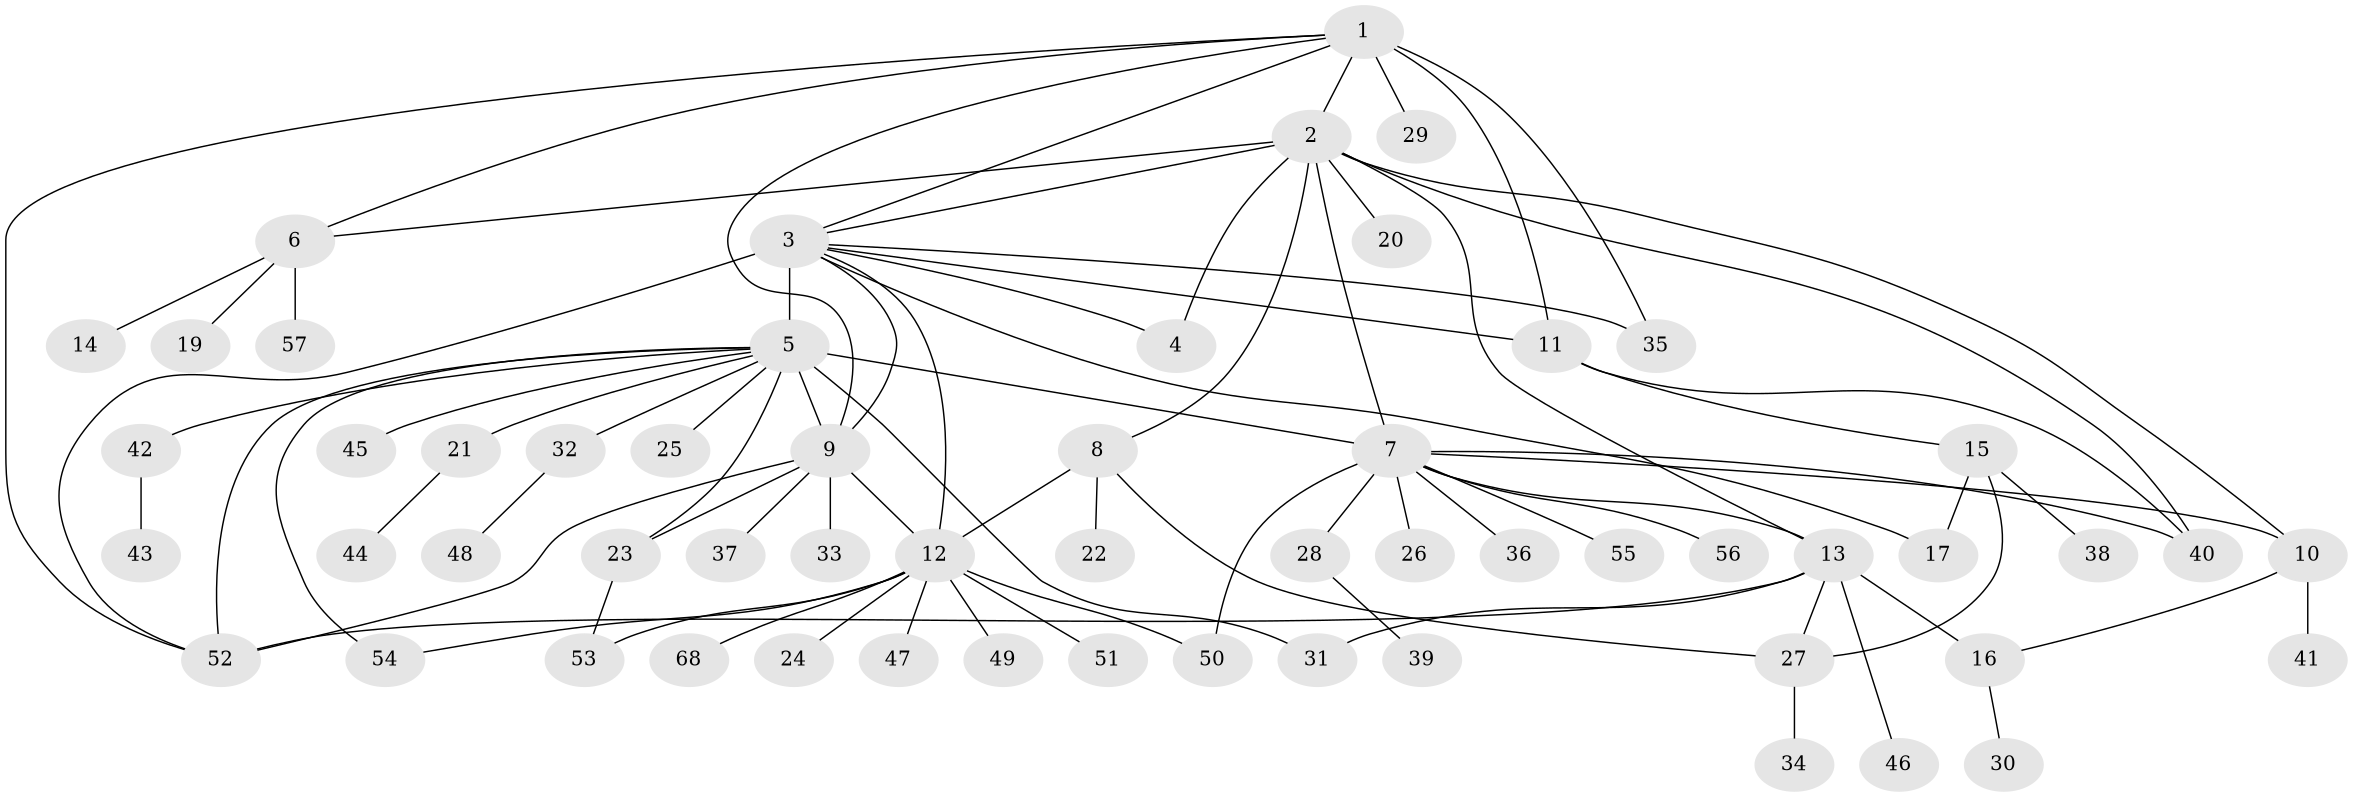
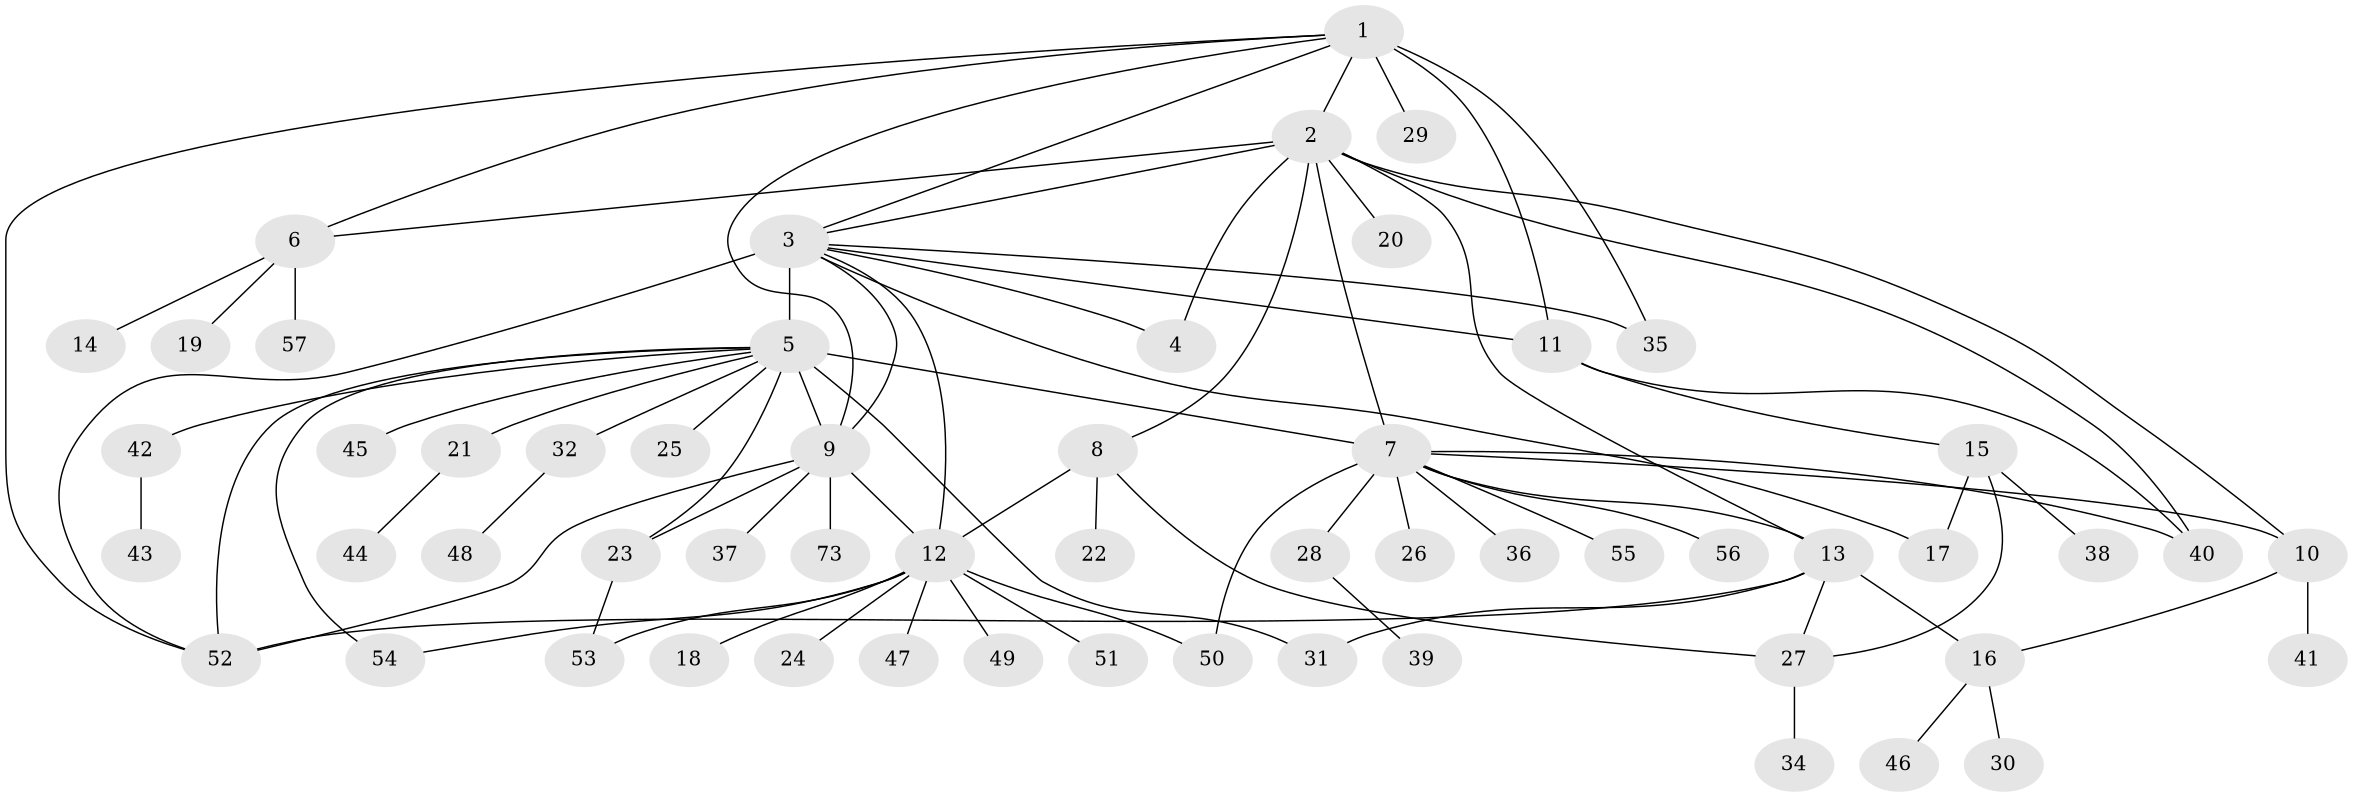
(830, 555) -> (830, 555)
(689, 660) -> (689, 660)
(1866, 660) -> (1942, 713)
